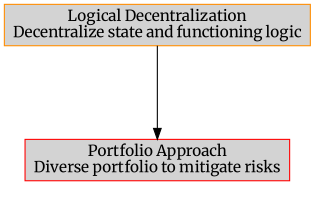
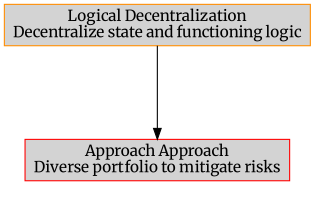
(157, 160) -> (157, 160)
